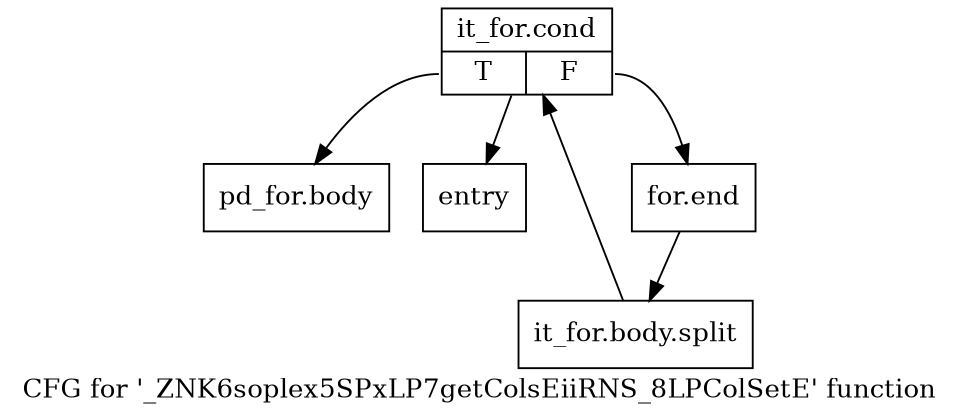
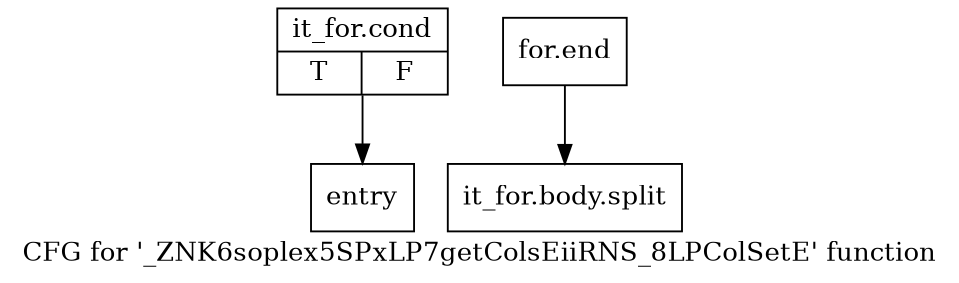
(659, 99) -> none
(296, 198) -> none
(587, 206) -> none
